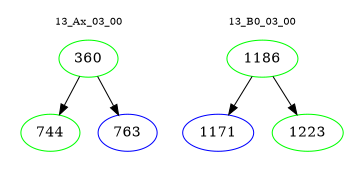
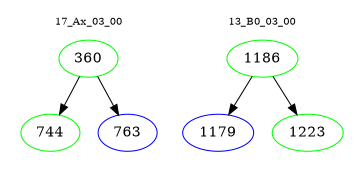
(89, 22) -> (89, 22)
(218, 133) -> (218, 133)
